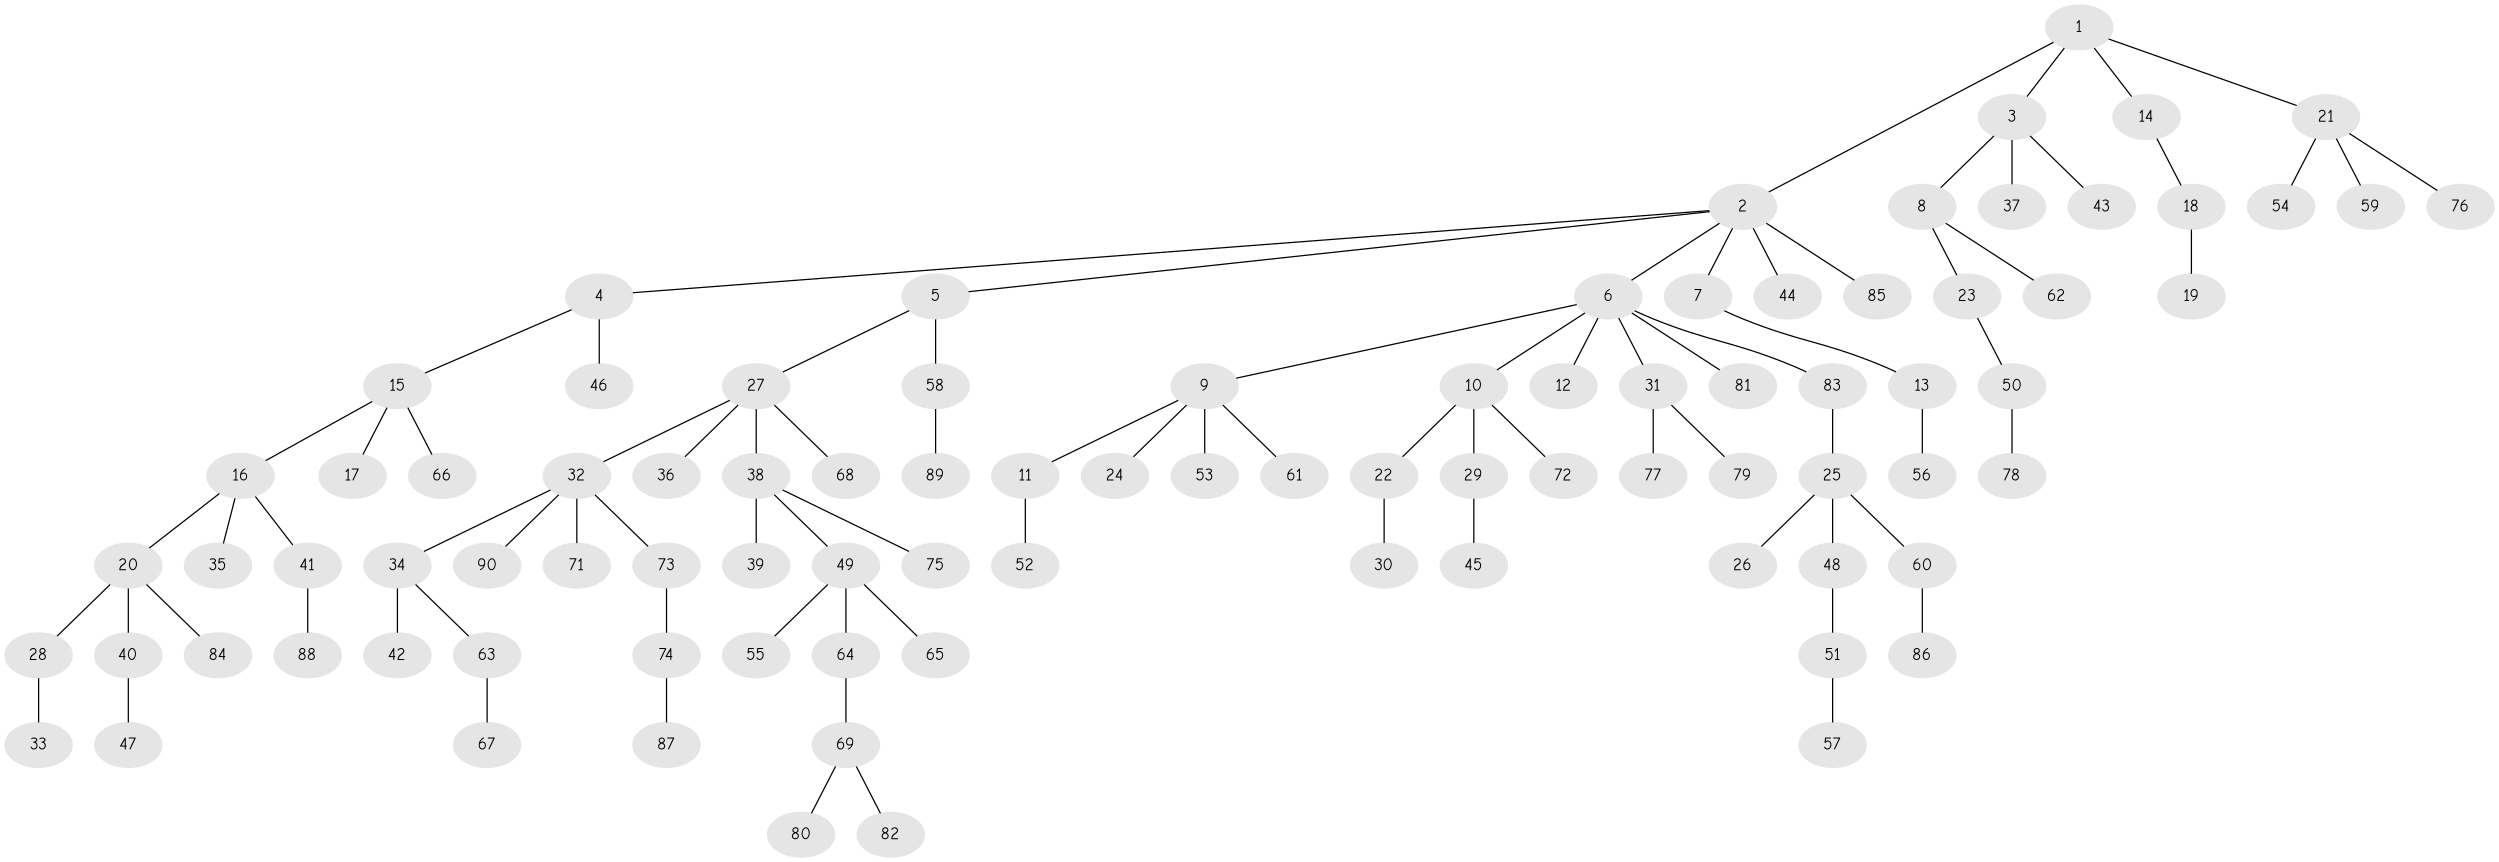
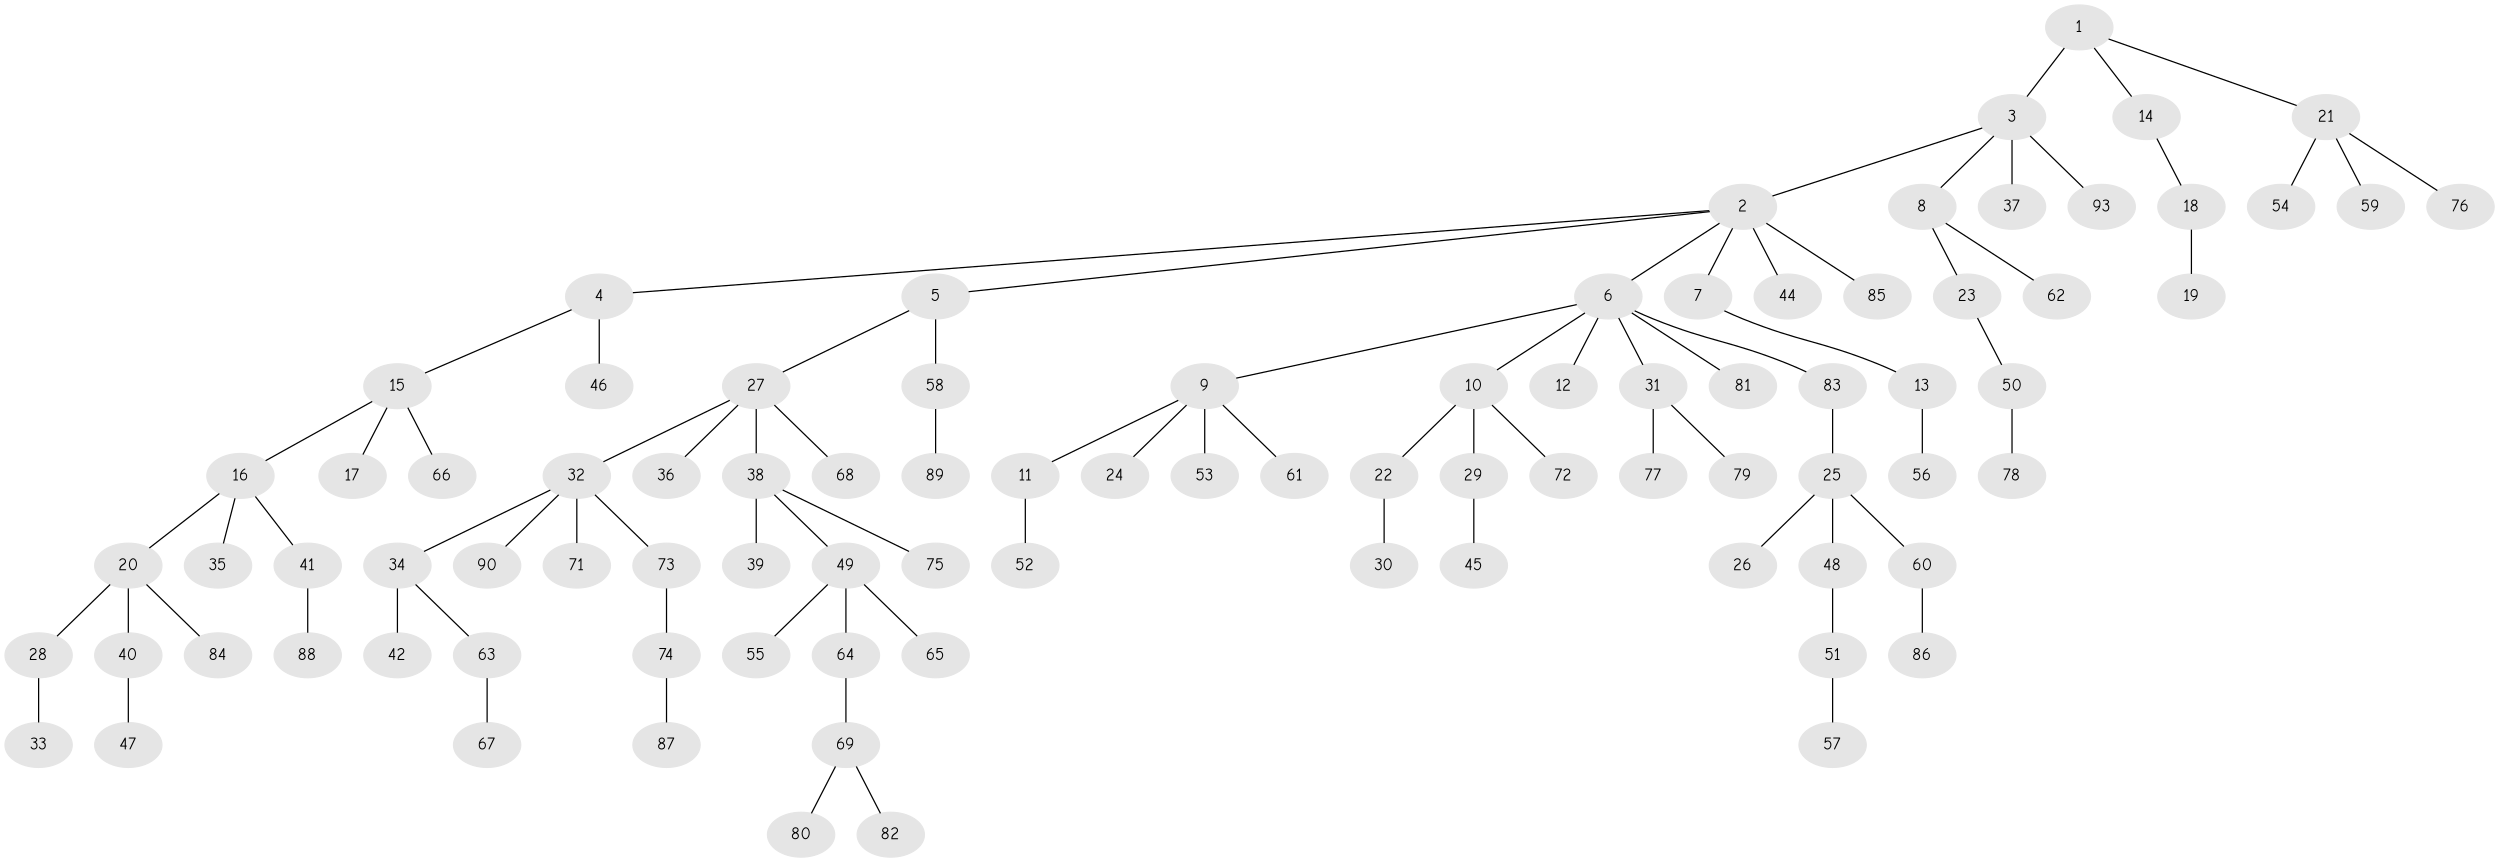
(1911, 117) -> (1877, 162)
(2102, 207) -> (2102, 207)
